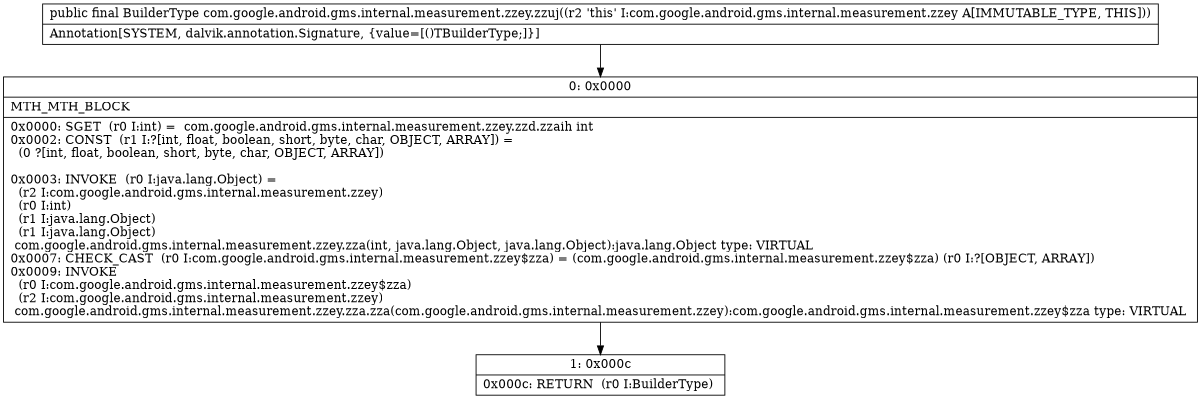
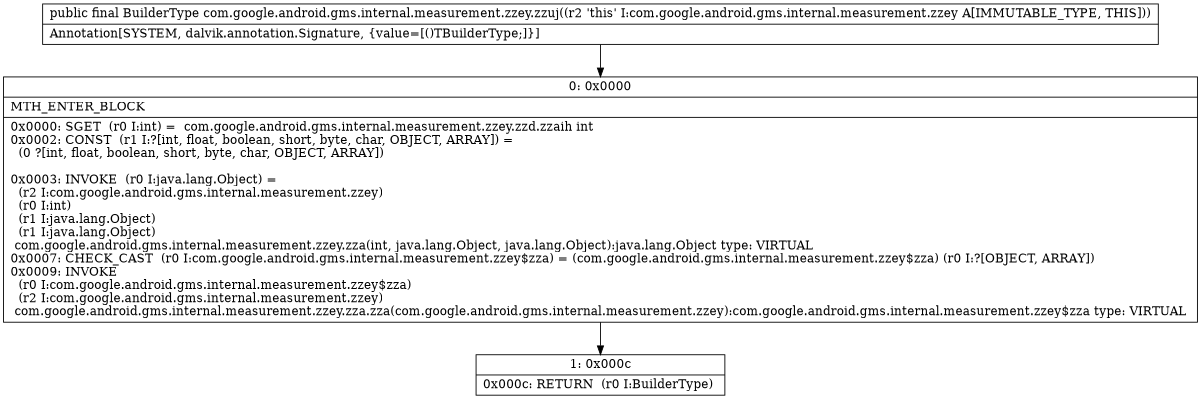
(70, 107) -> (78, 107)
